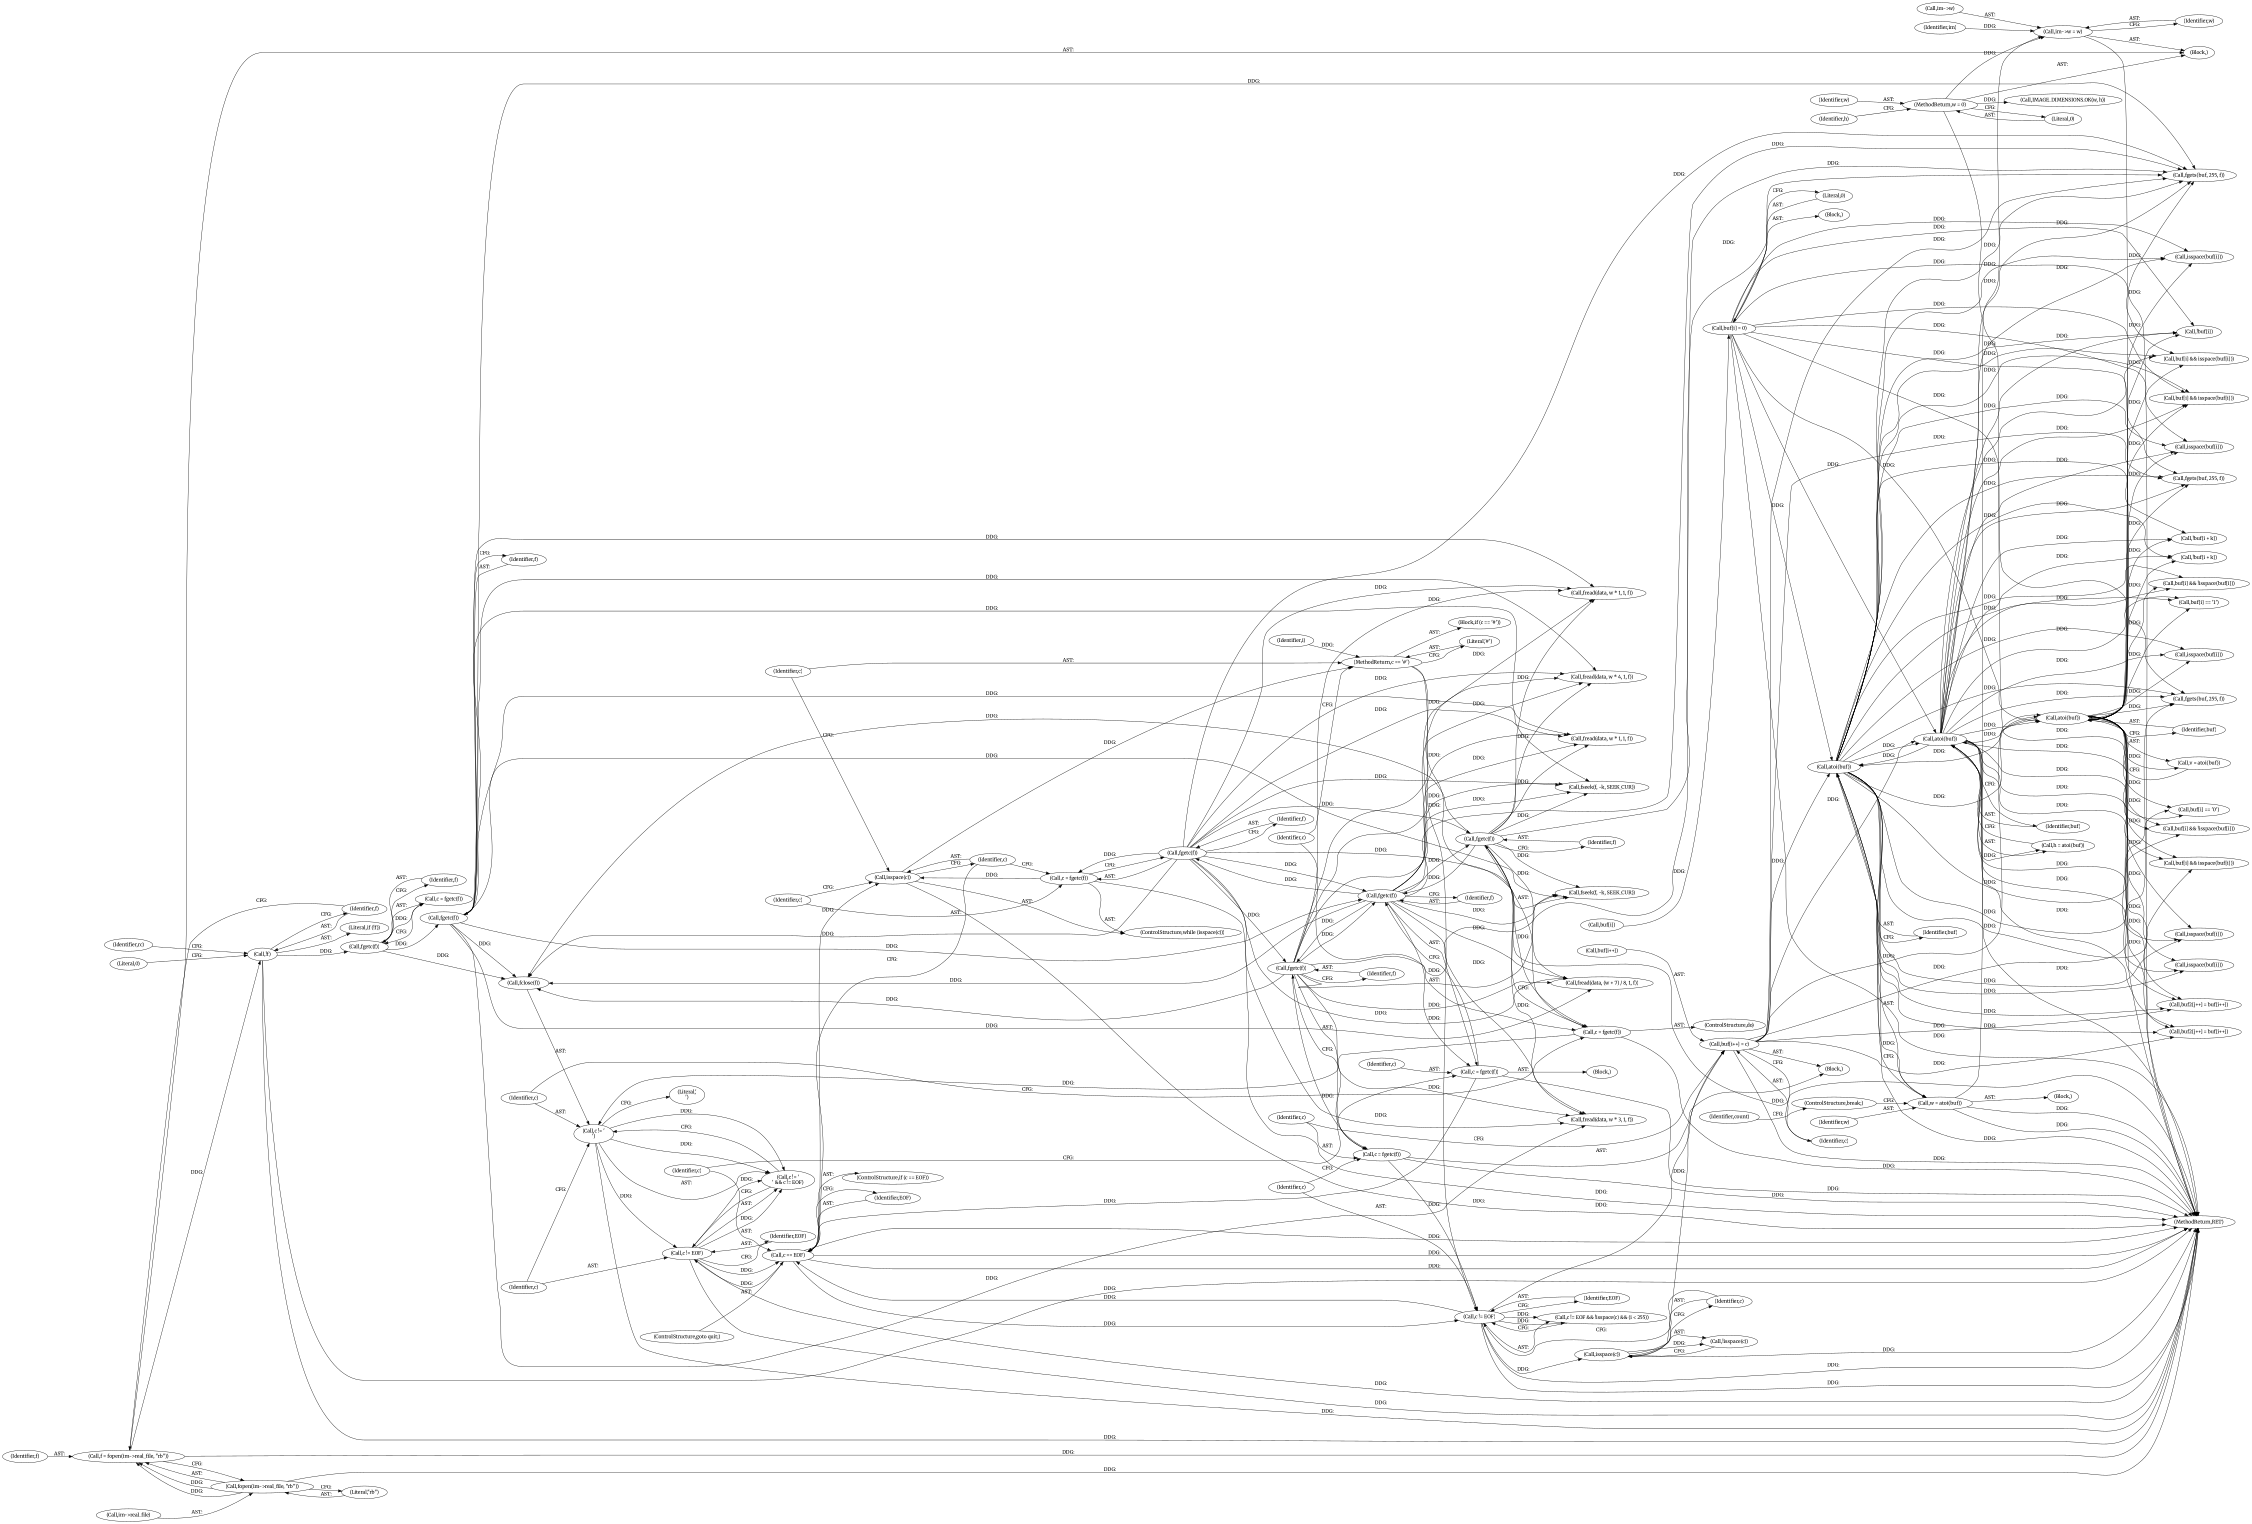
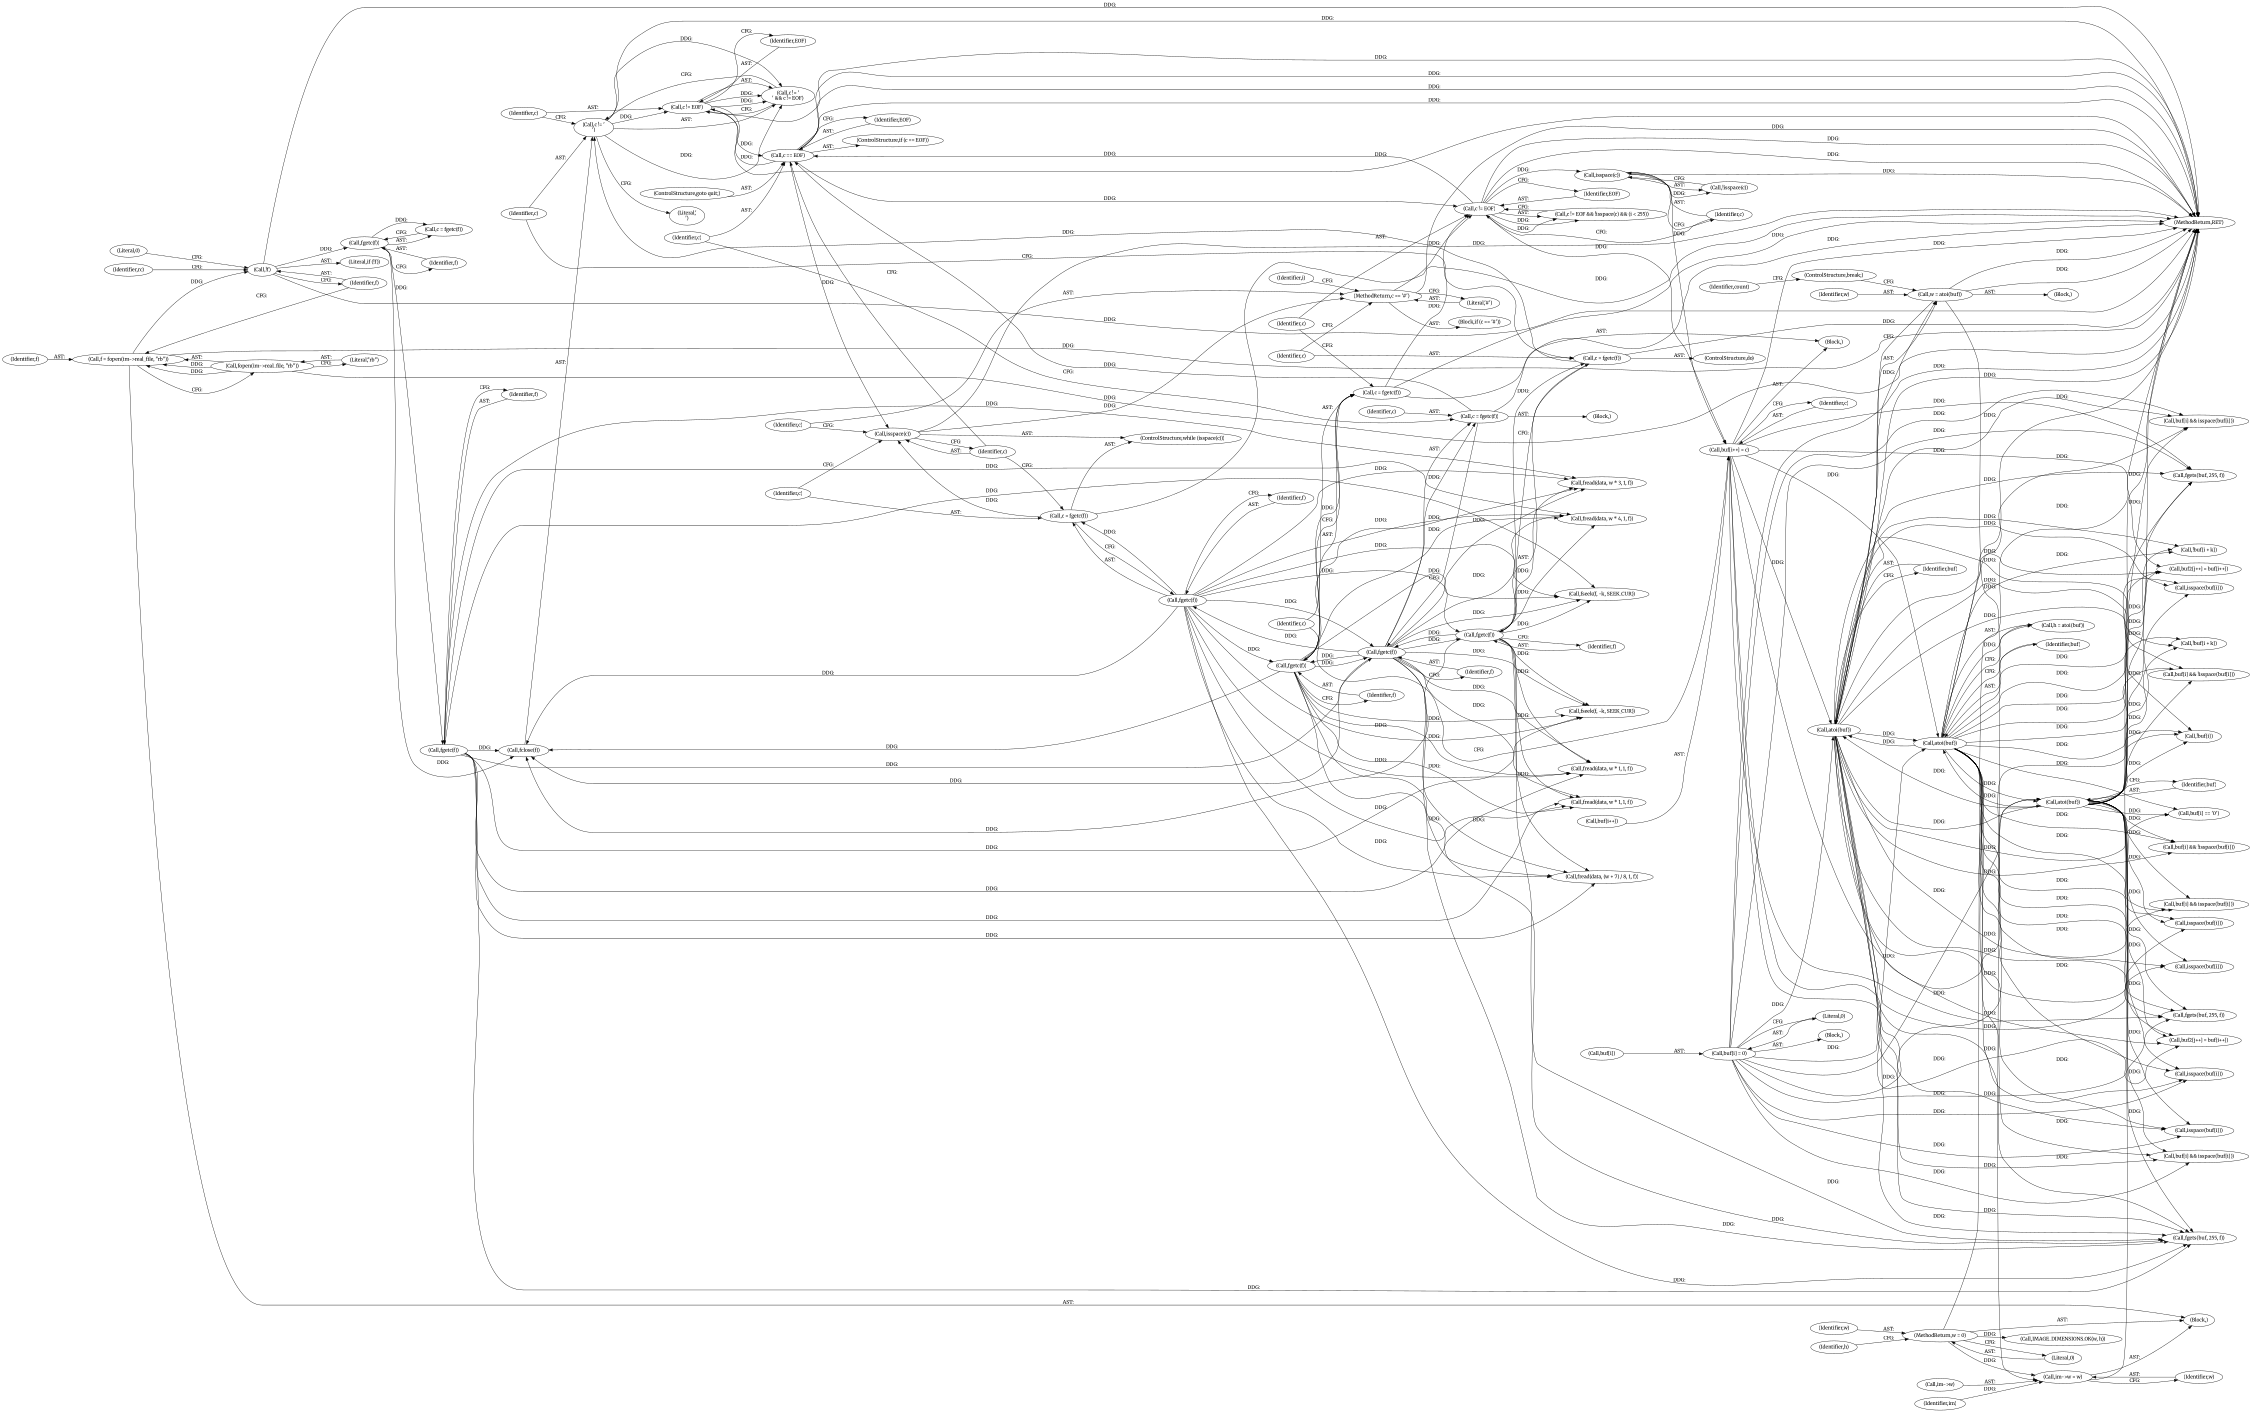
(2199, 603) -> none
(1328, 645) -> (1328, 281)
(2199, 763) -> none
(1680, 872) -> (1680, 1051)
(129, 1515) -> none
